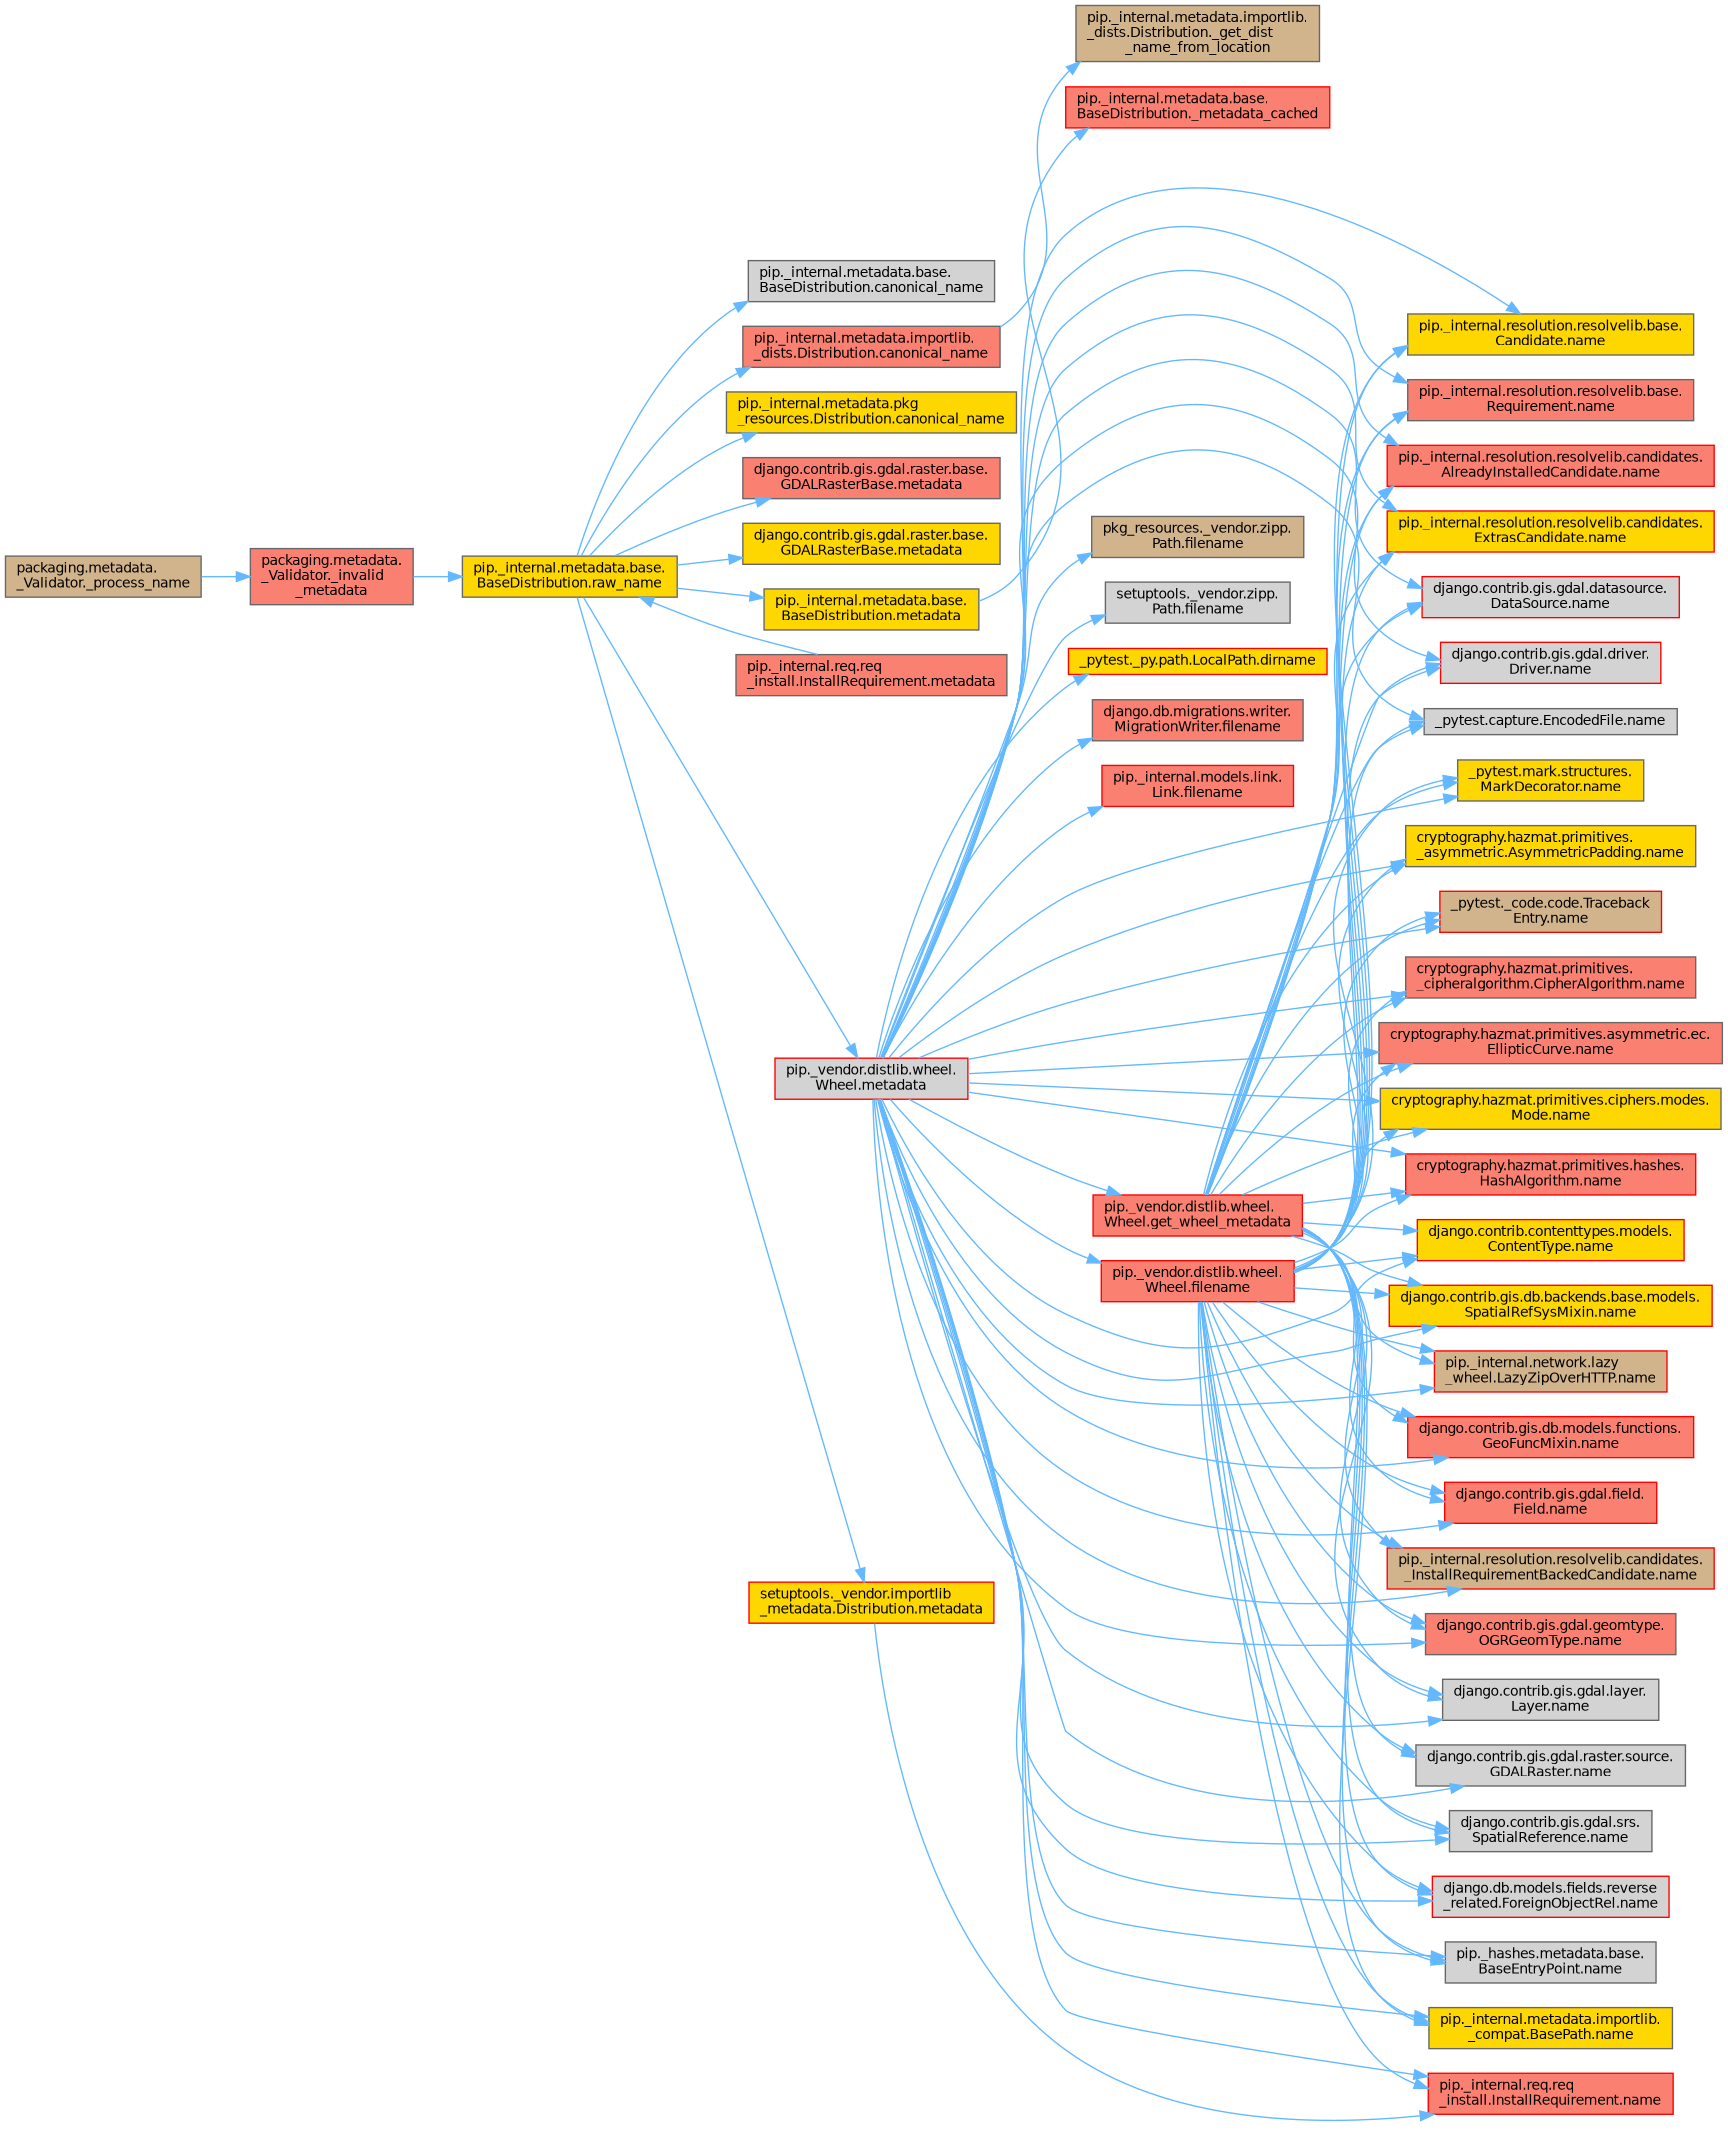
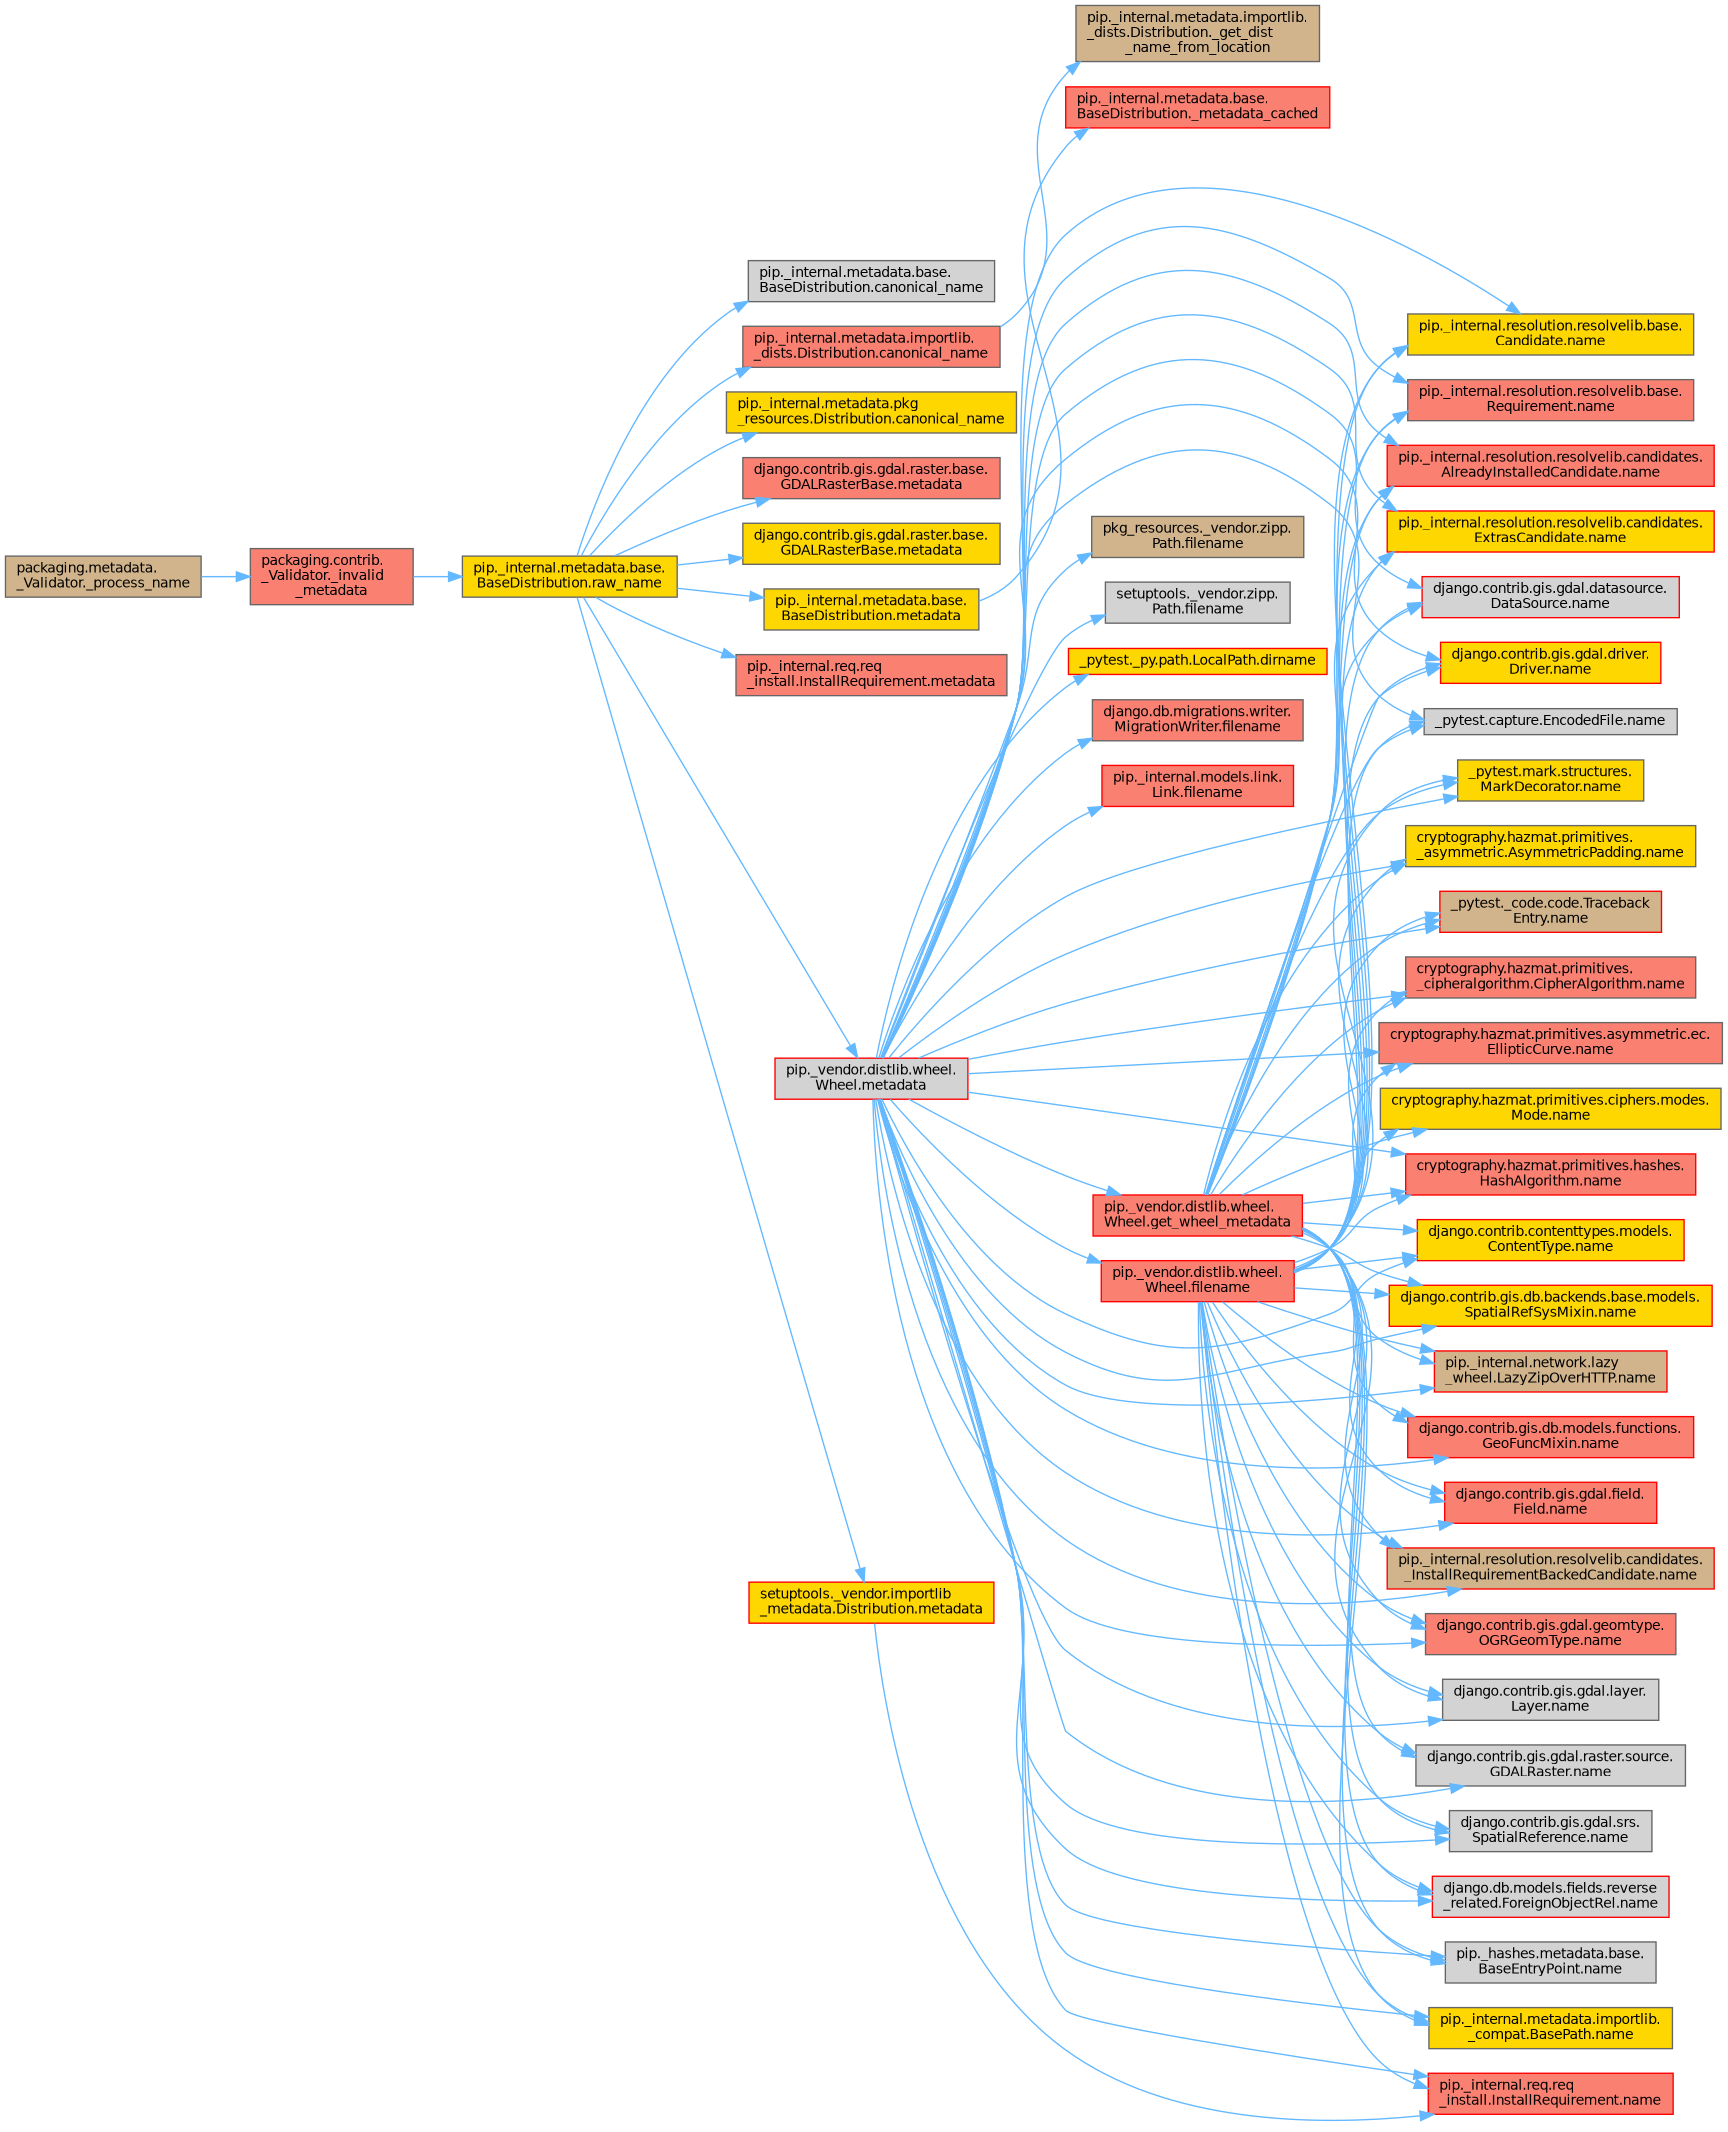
(332, 577) -> (332, 577)
(734, 632) -> (658, 628)
(1551, 663) -> (1551, 663)
(1167, 1092) -> none
